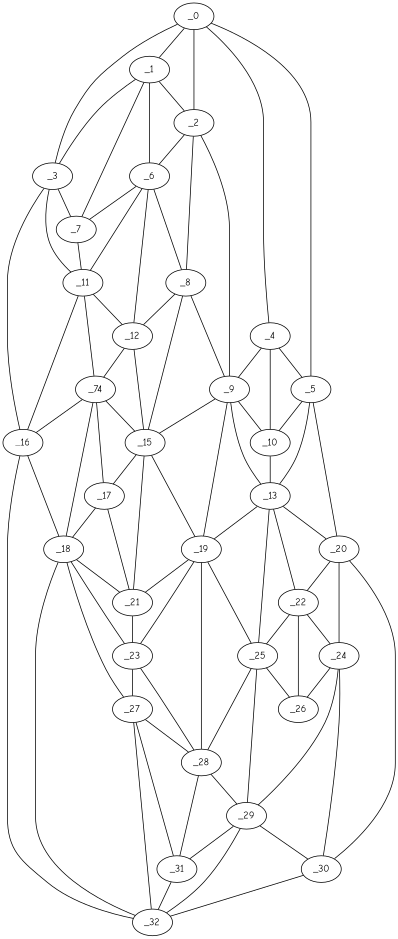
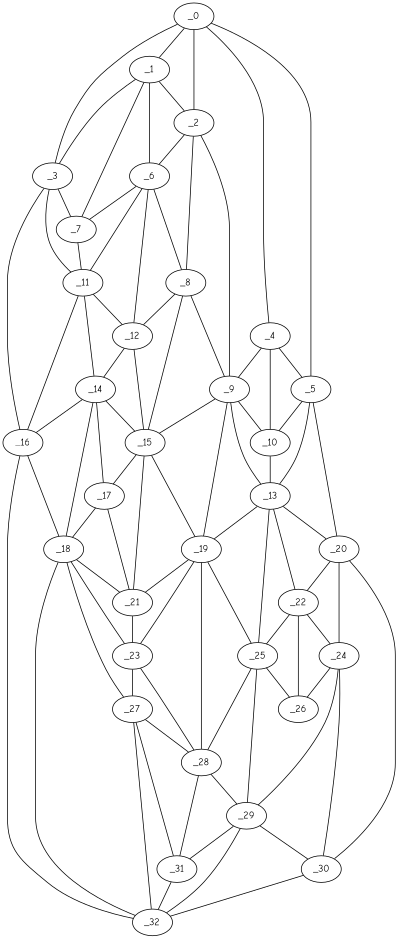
(95, 389) -> (95, 389)
